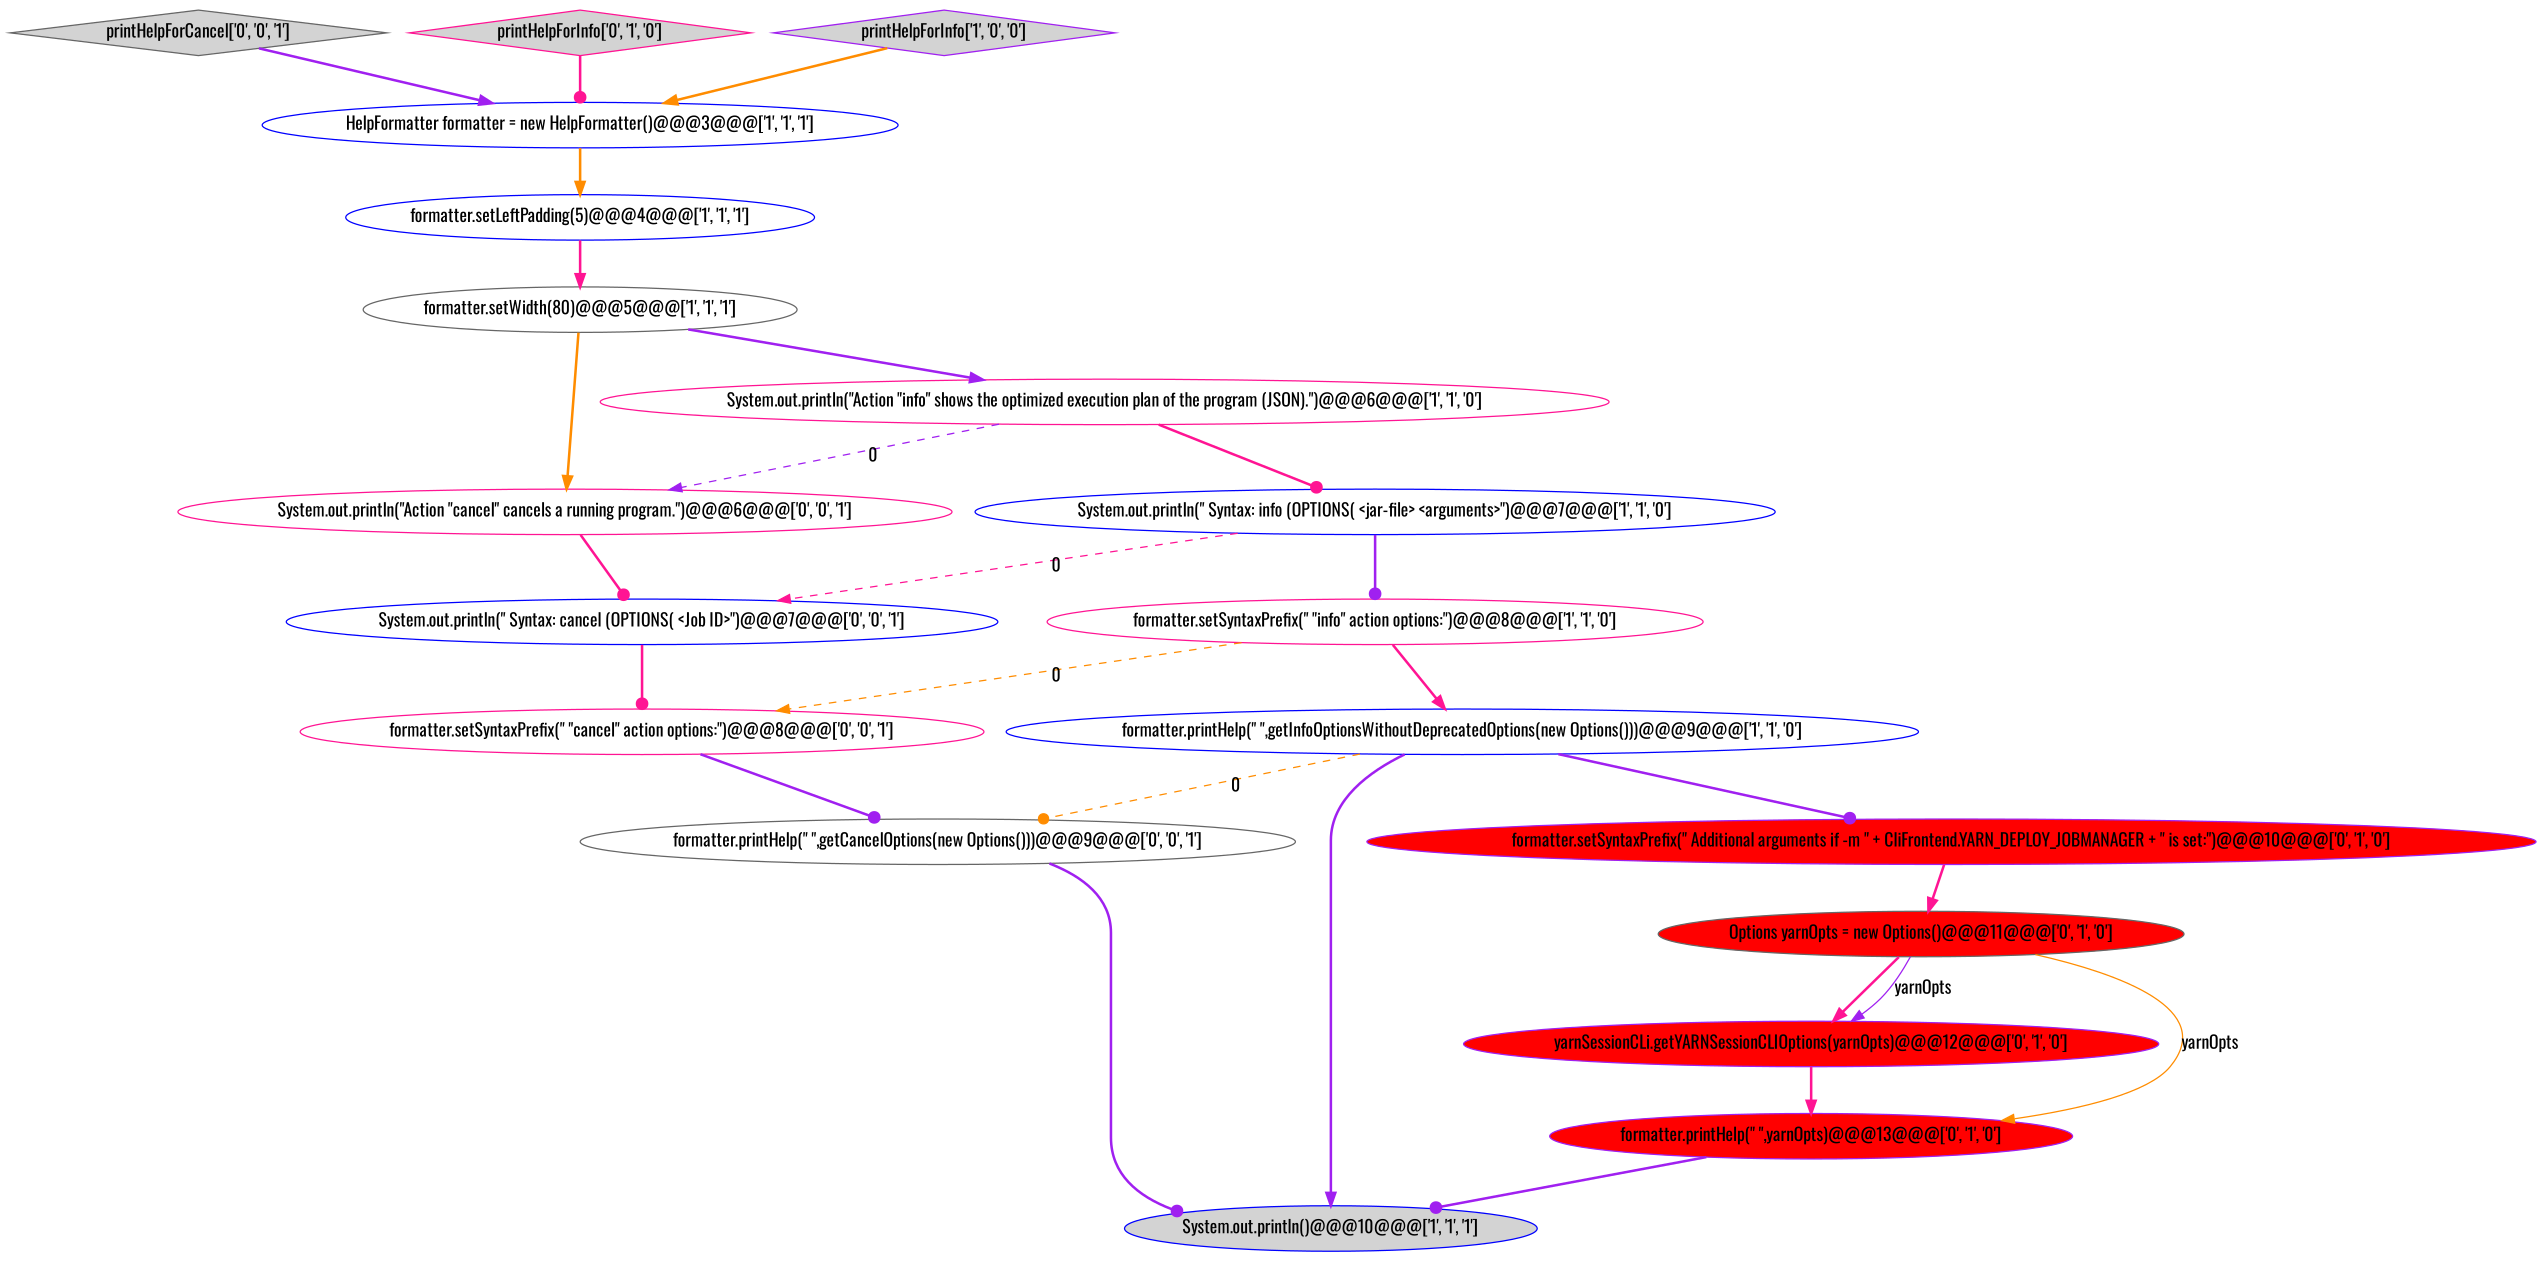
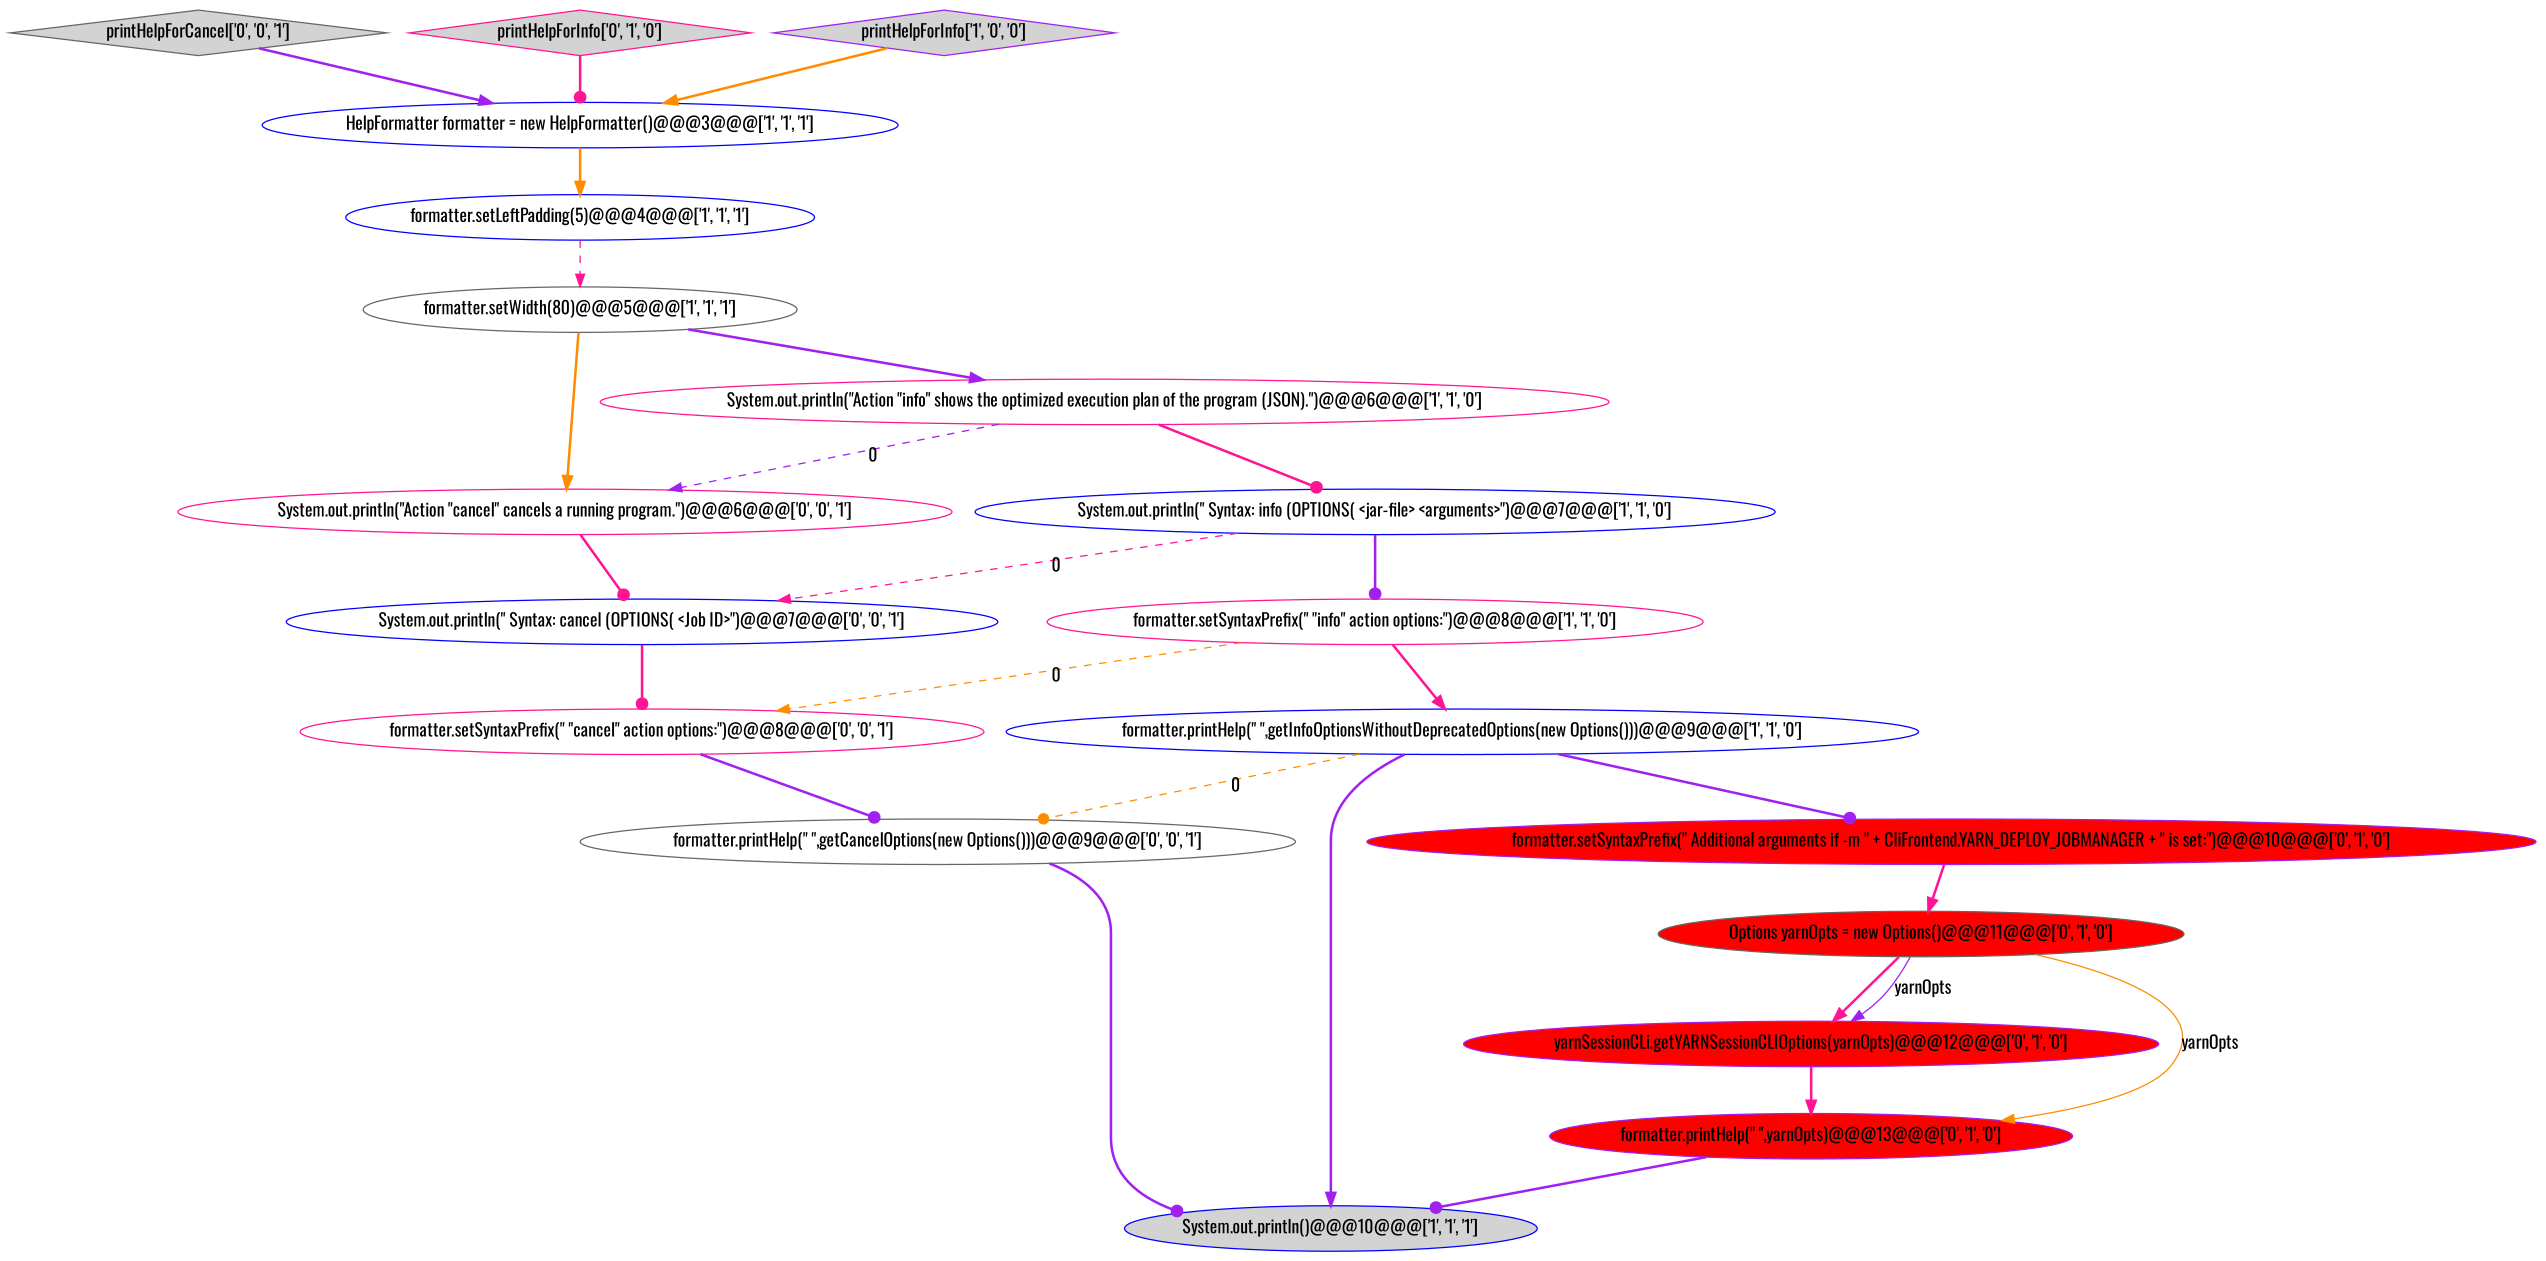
(580, 257) -> (580, 257)
